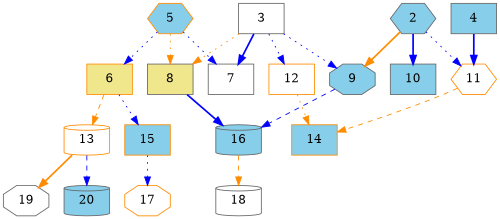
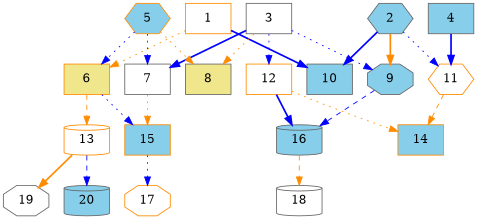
none -> (208, 19)
none -> (148, 105)
(202, 107) -> (282, 106)
